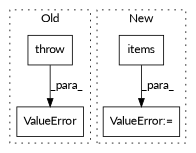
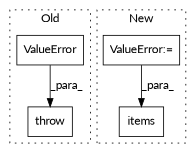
(50, 82) -> (50, 82)
(141, 82) -> (141, 82)
